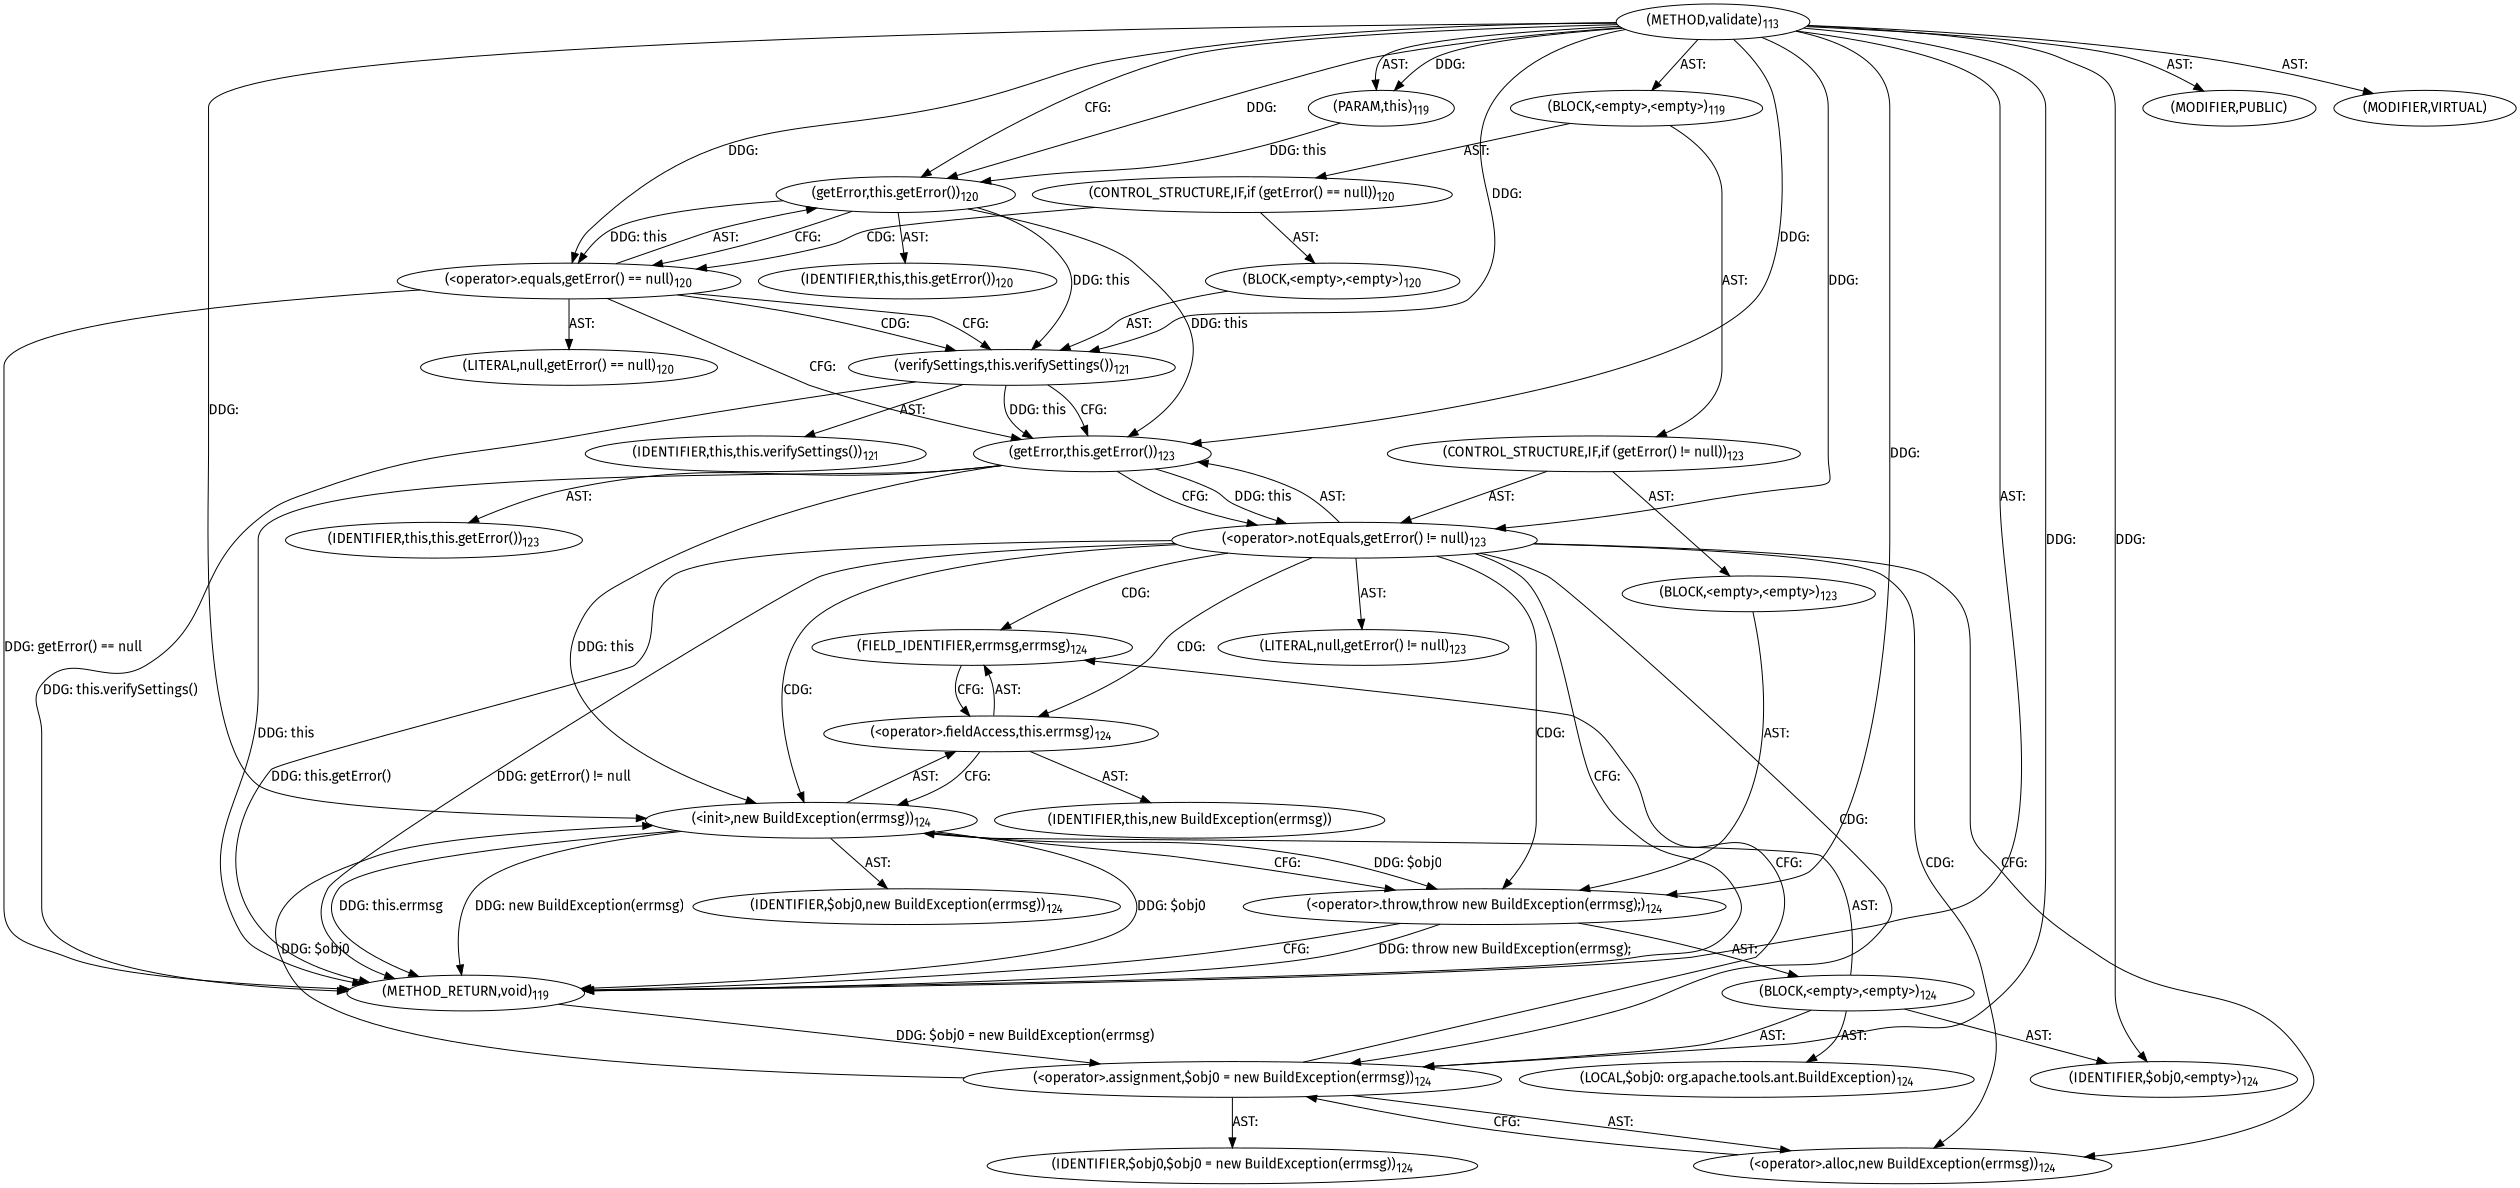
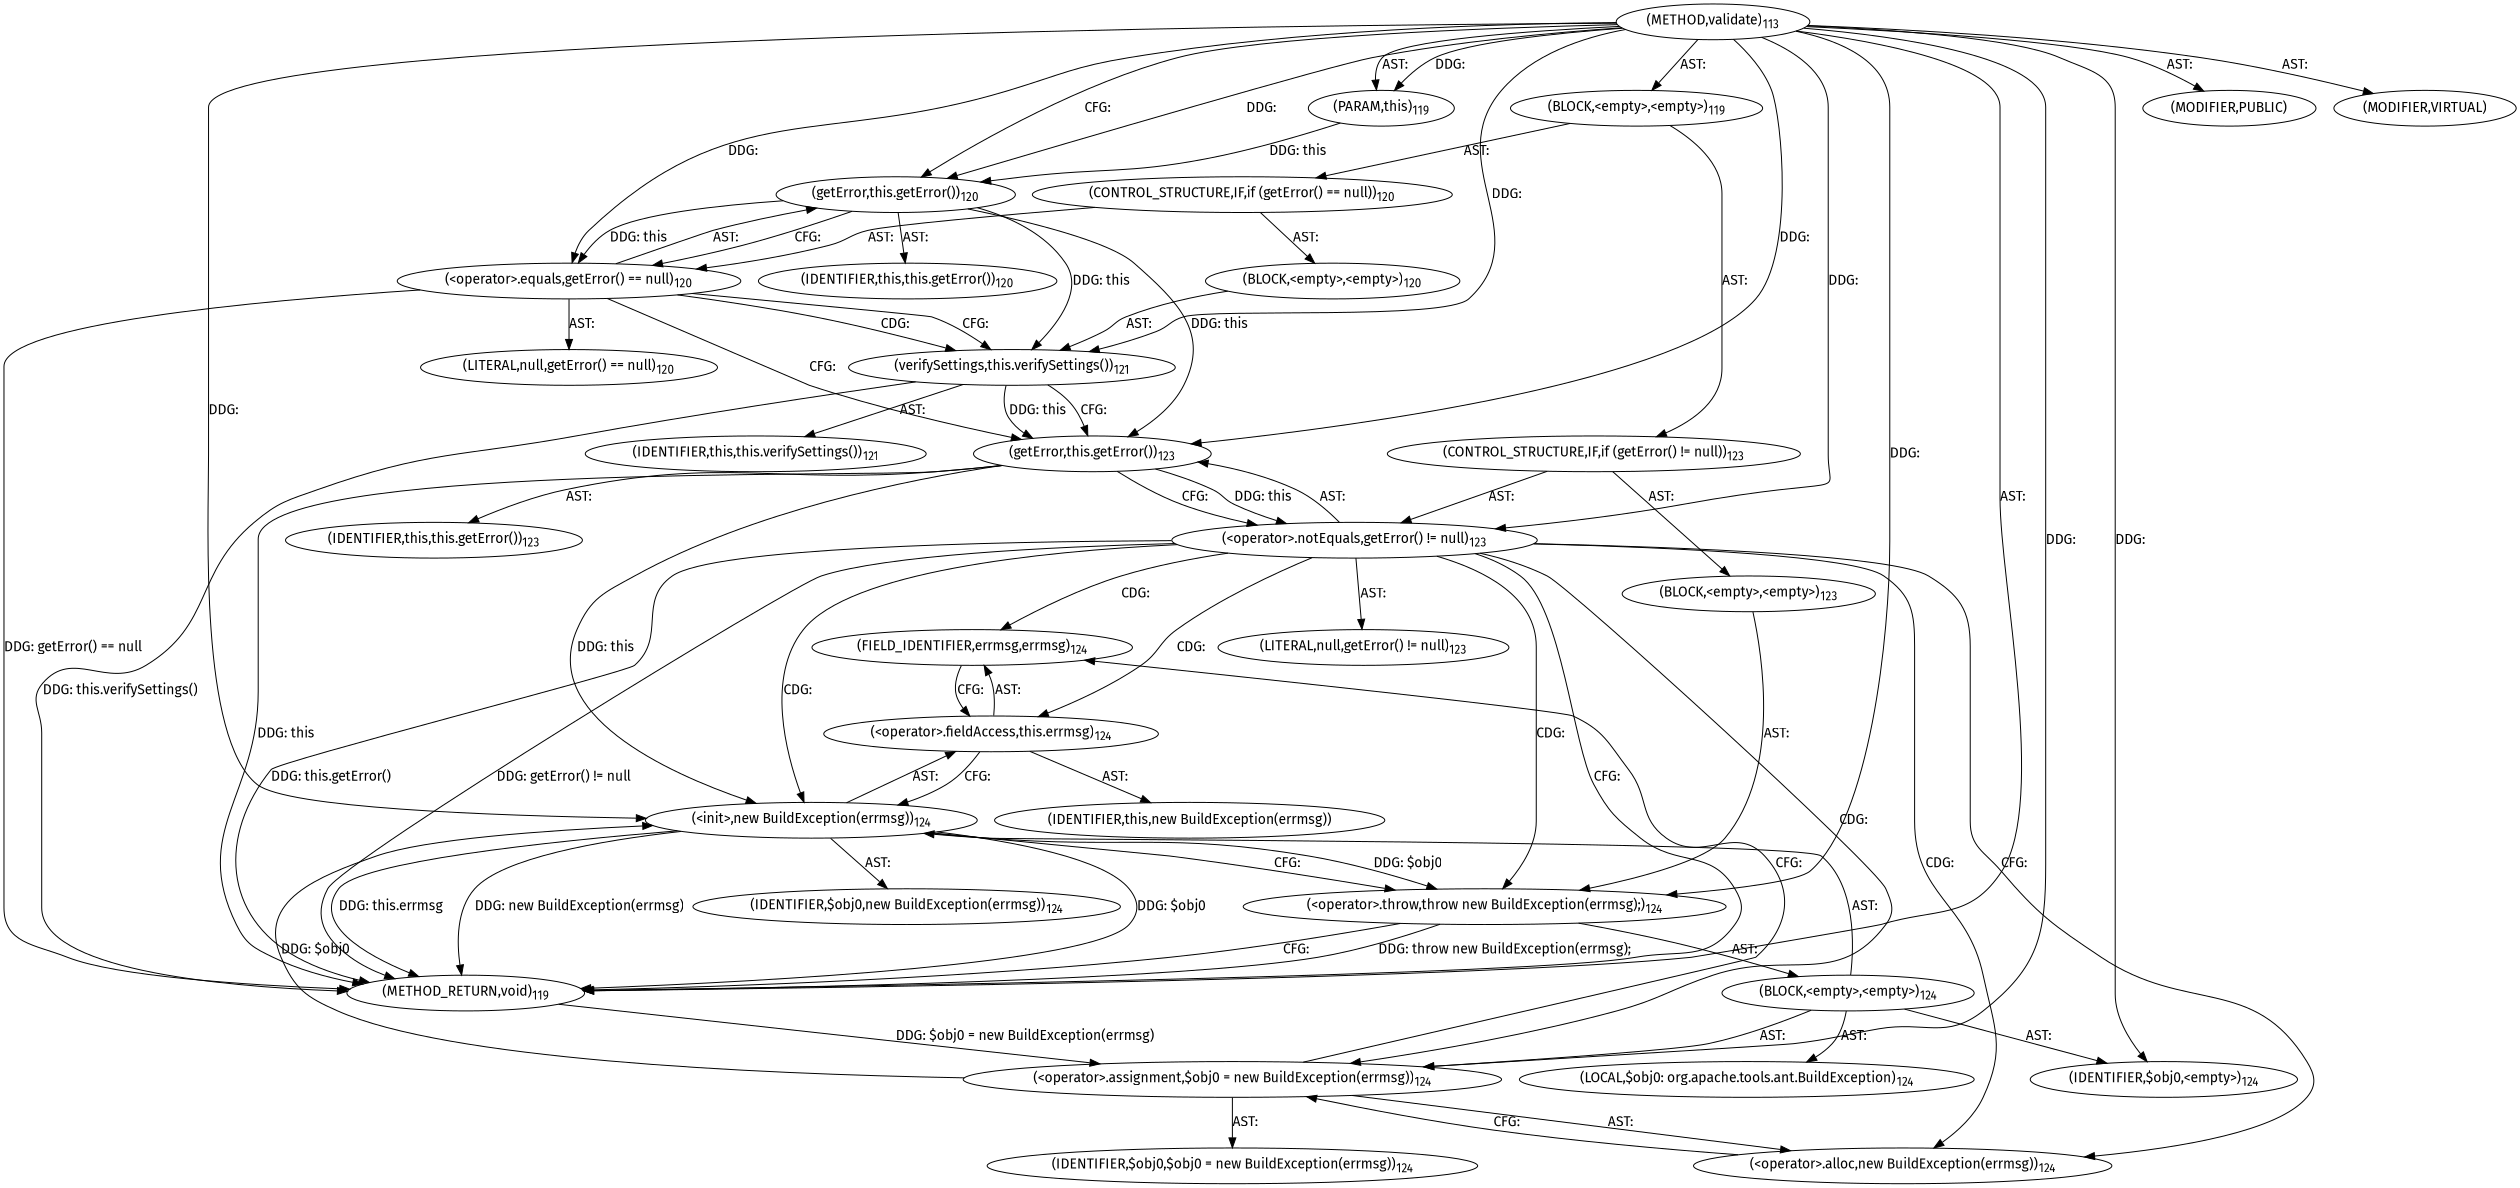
(883, 238) -> (883, 238)
